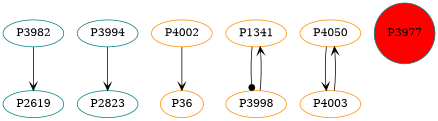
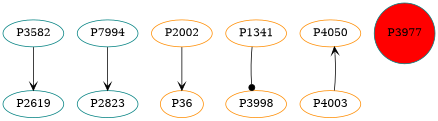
(33, 33) -> (33, 33)
(108, 33) -> (108, 33)
(182, 33) -> (182, 33)
(325, 65) -> none
(261, 72) -> none
